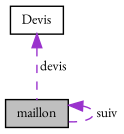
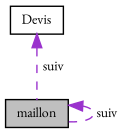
(52, 67) -> (52, 67)
